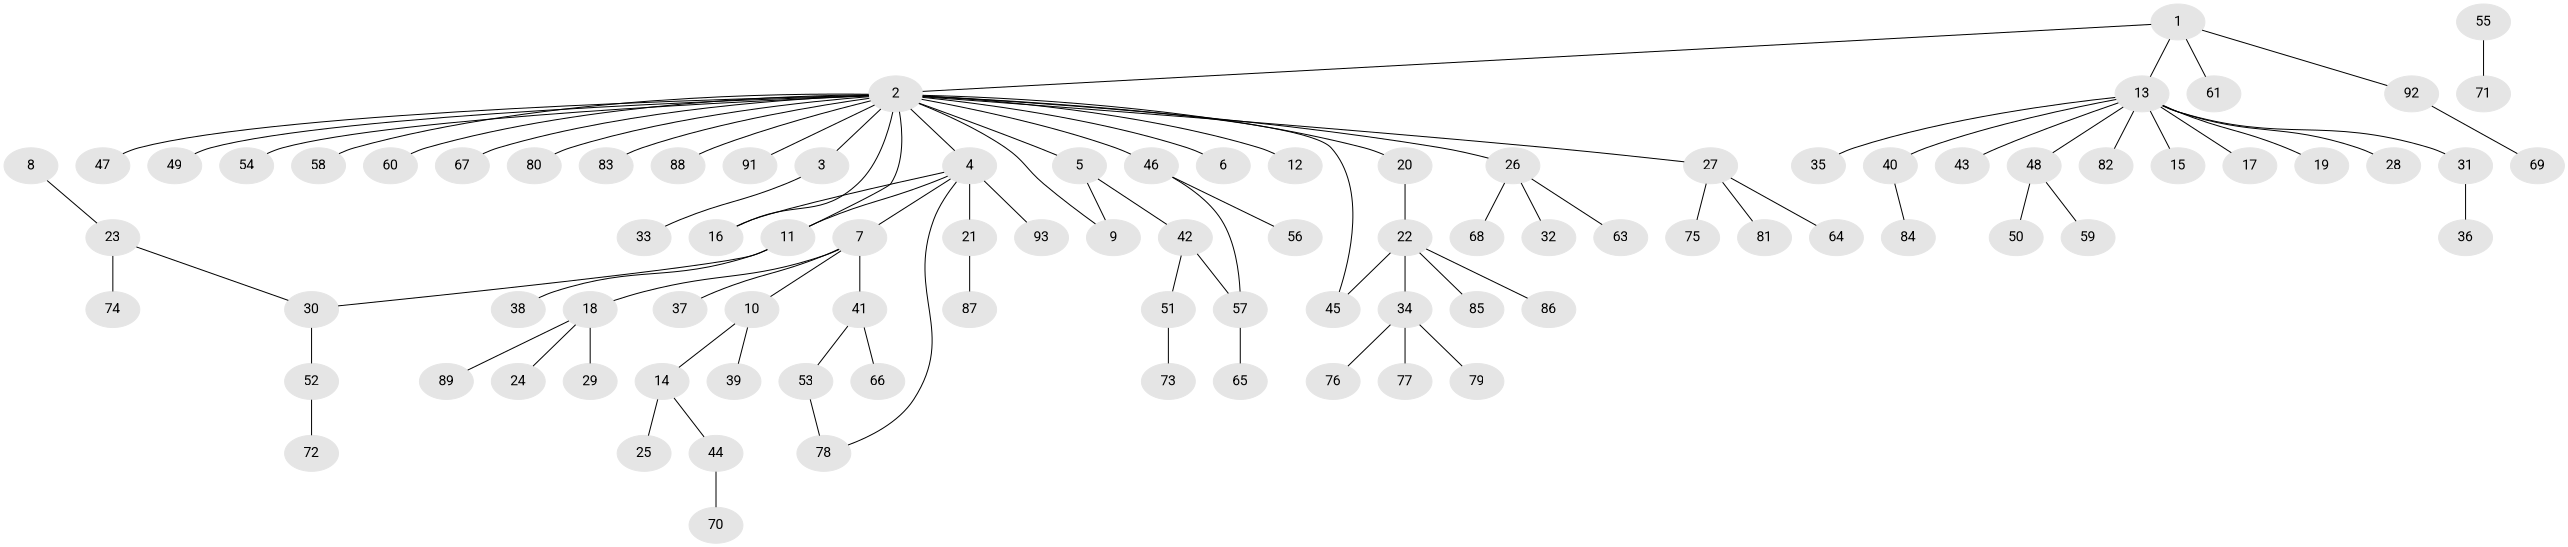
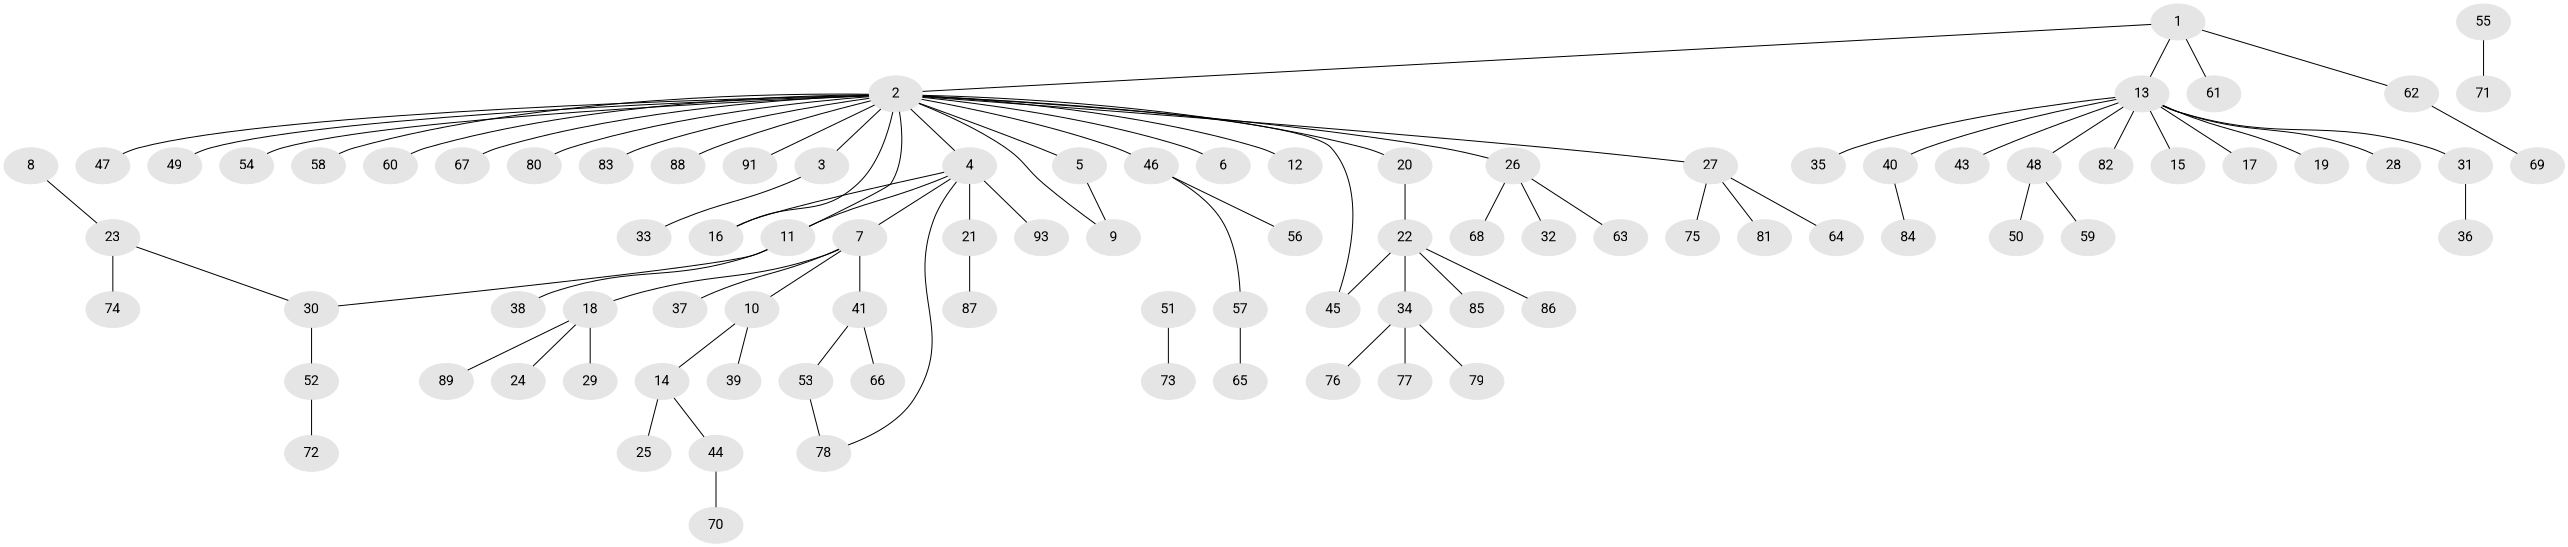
(2412, 94) -> (2412, 94)
(1185, 238) -> none
